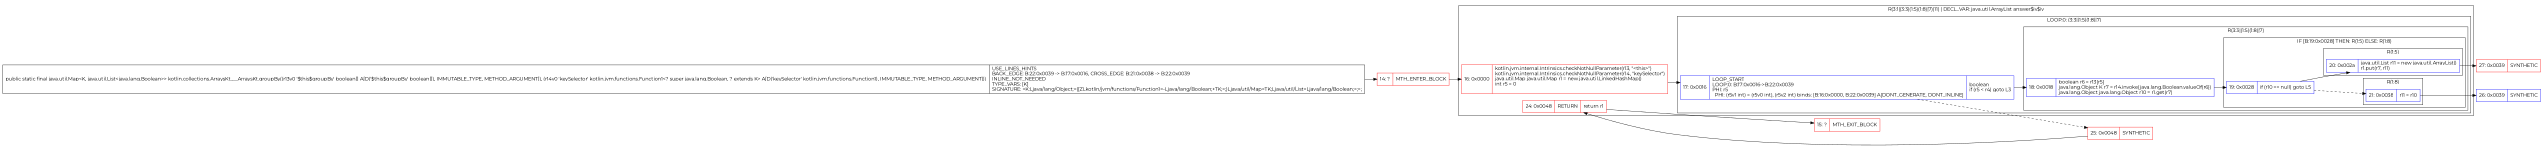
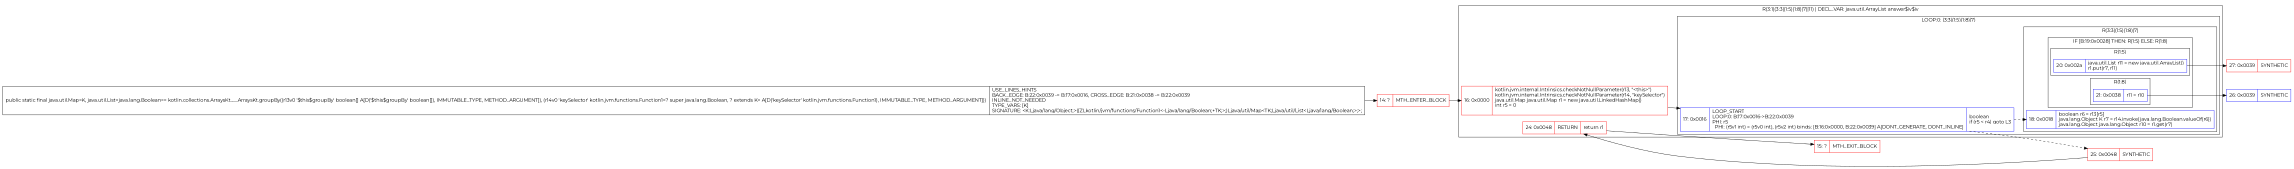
(2018, 87) -> (2018, 120)
(2270, 87) -> none
